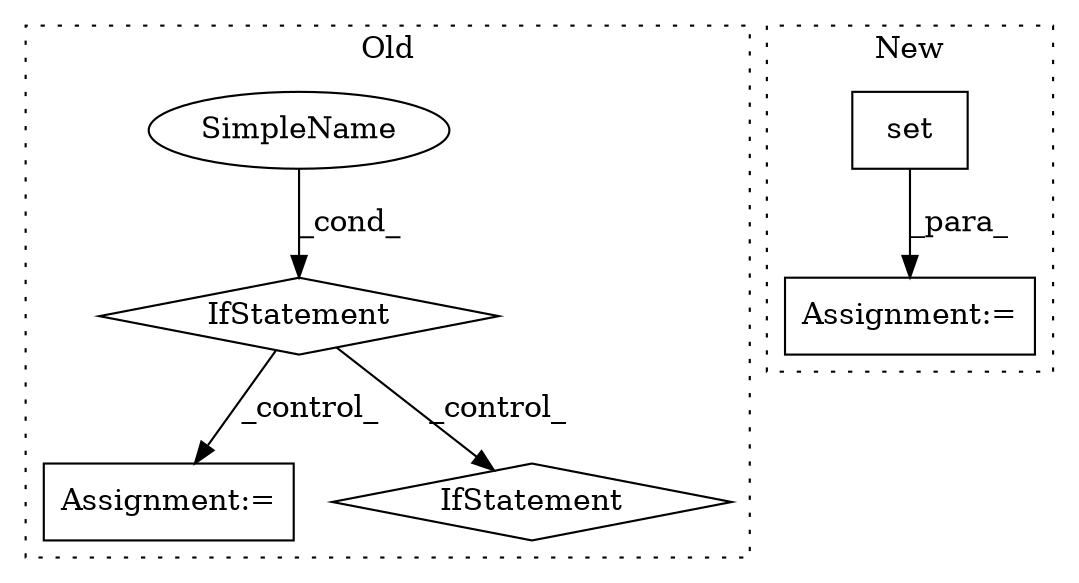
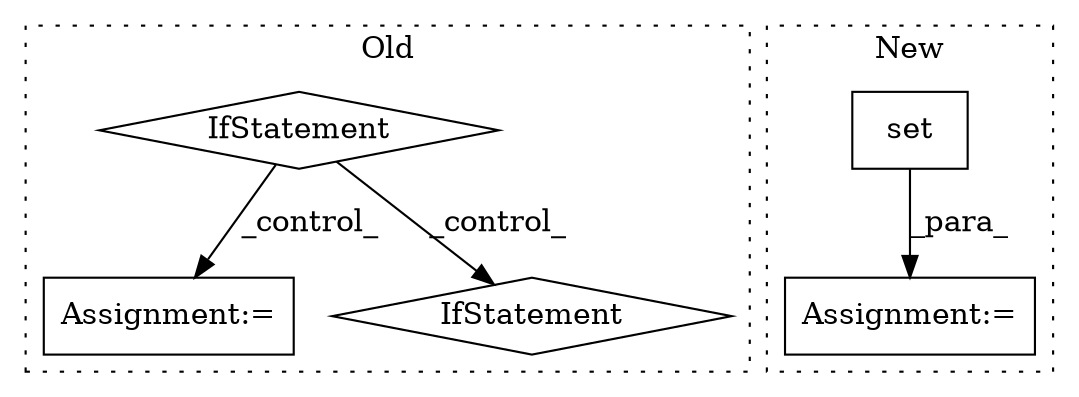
(299, 130) -> none
